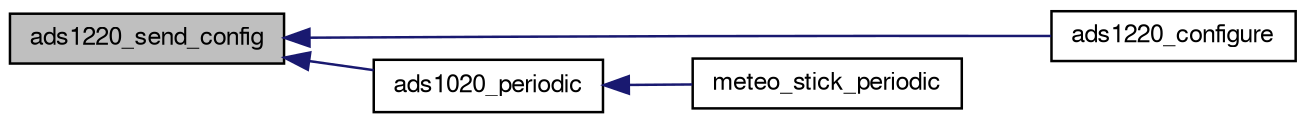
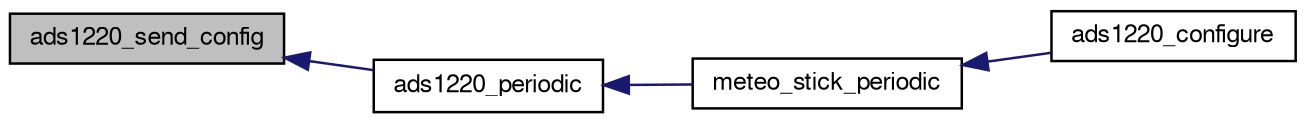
(680, 36) -> (1019, 57)
(488, 86) -> (488, 86)
